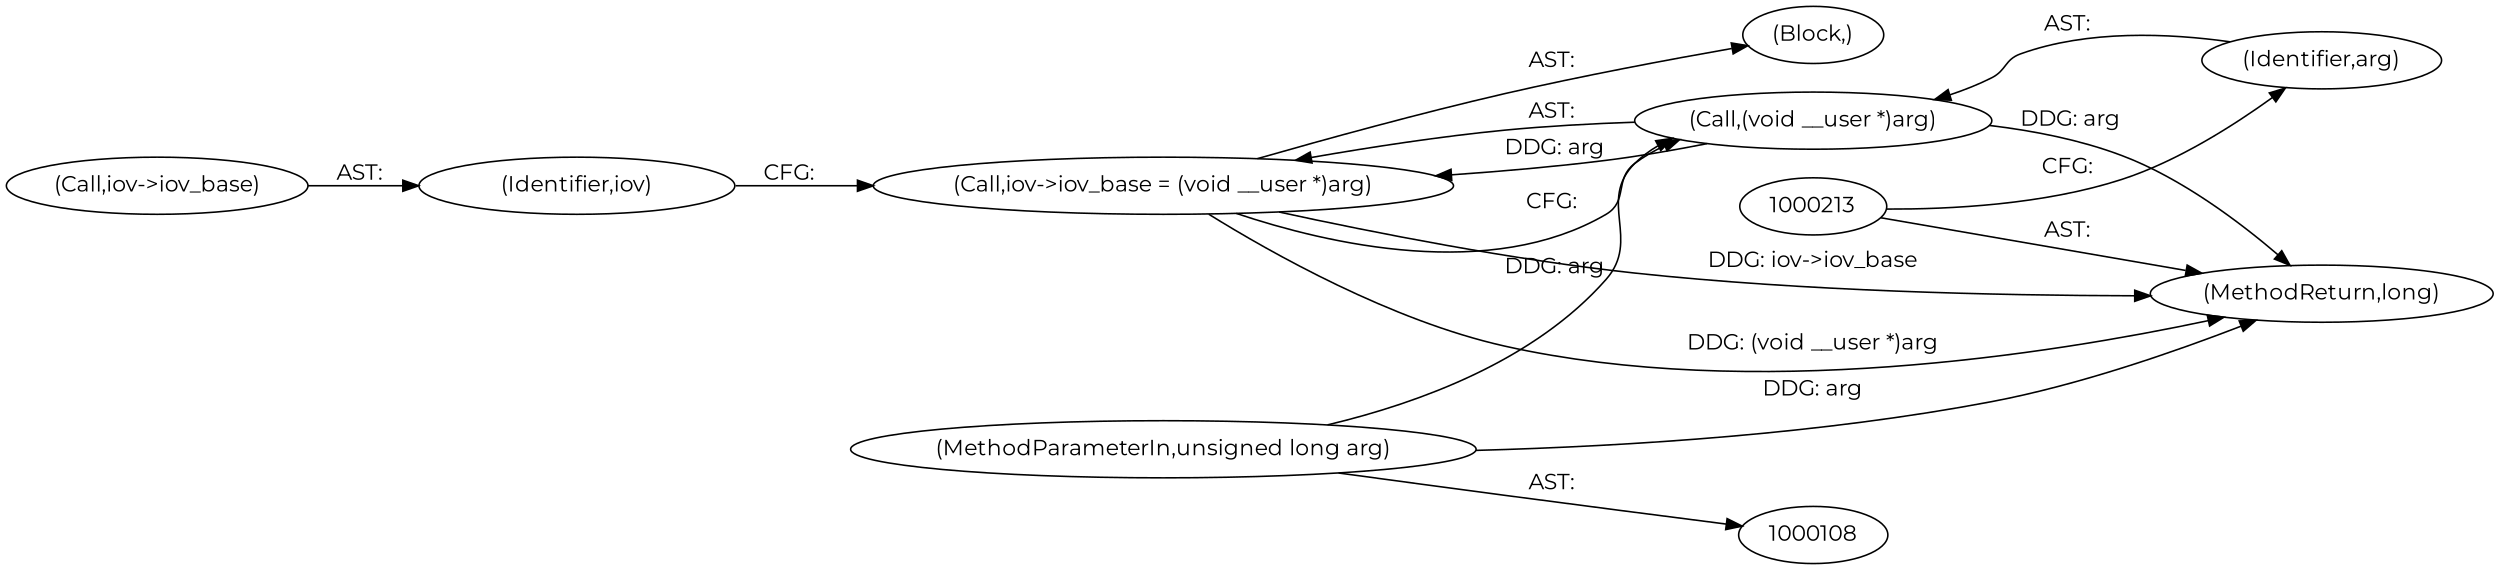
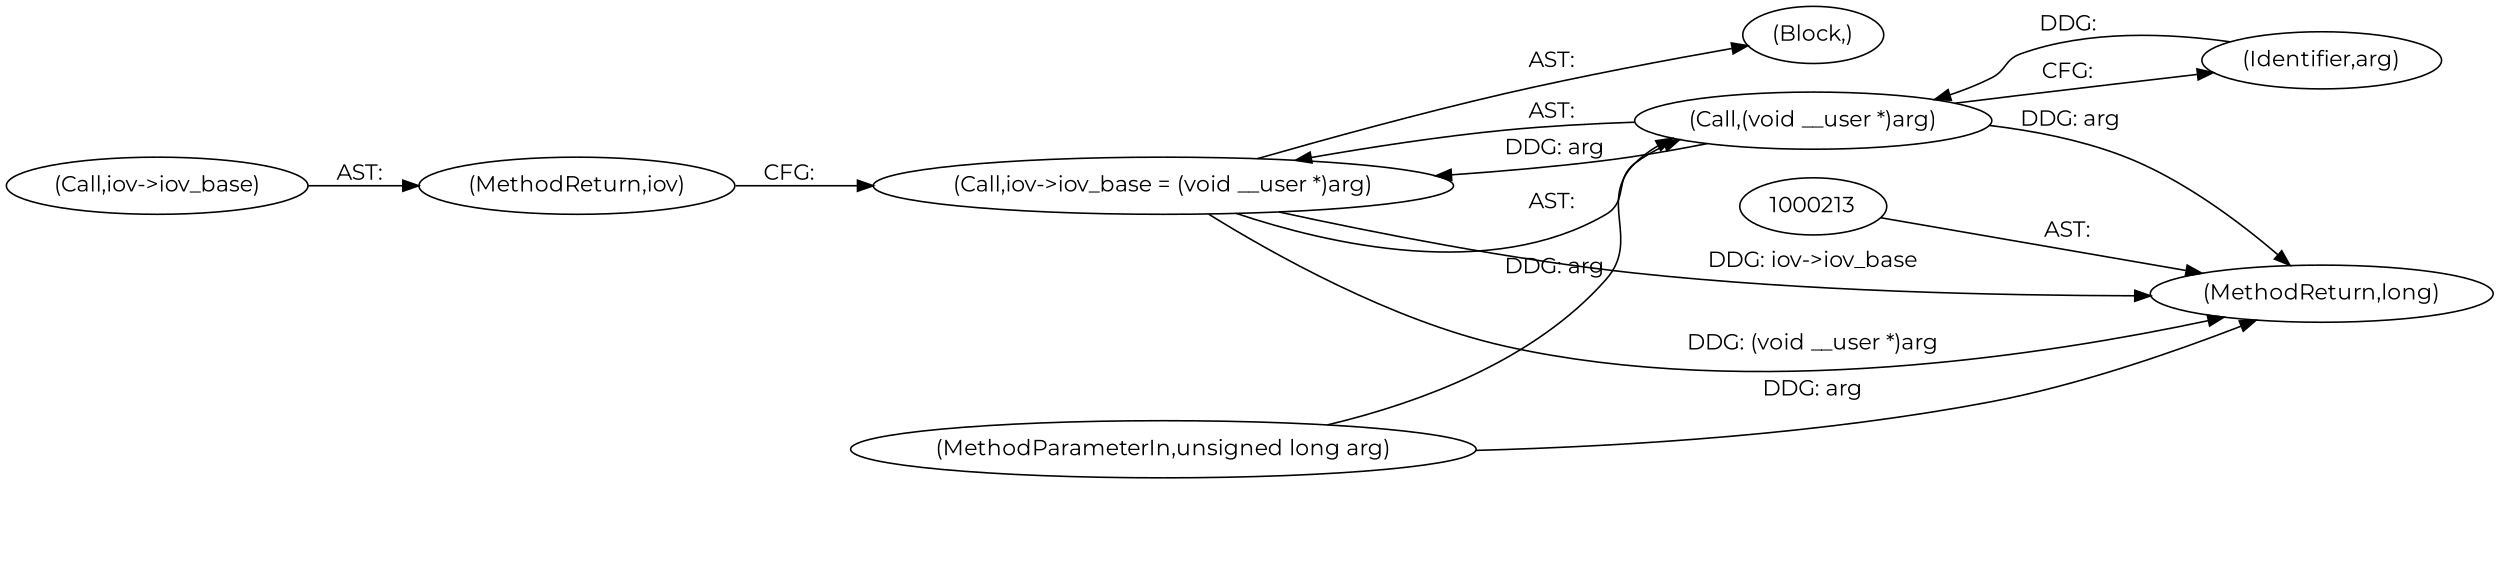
(2071, 25) -> (2071, 25)
(577, 186) -> (577, 186)
(2090, 188) -> (2076, 89)
(1555, 202) -> (1555, 202)
(1813, 535) -> none
